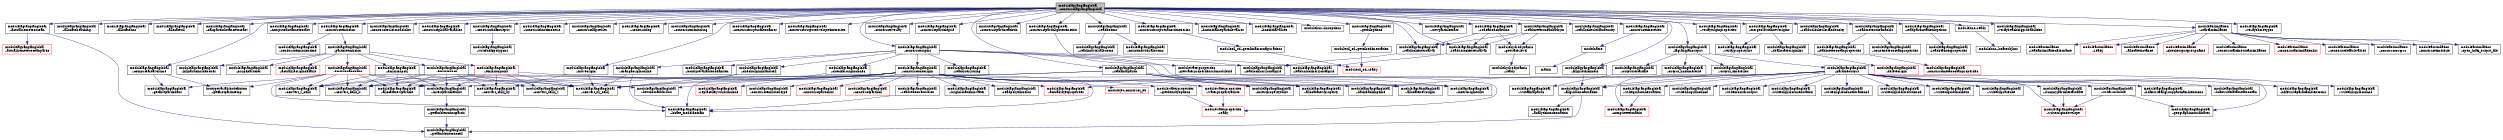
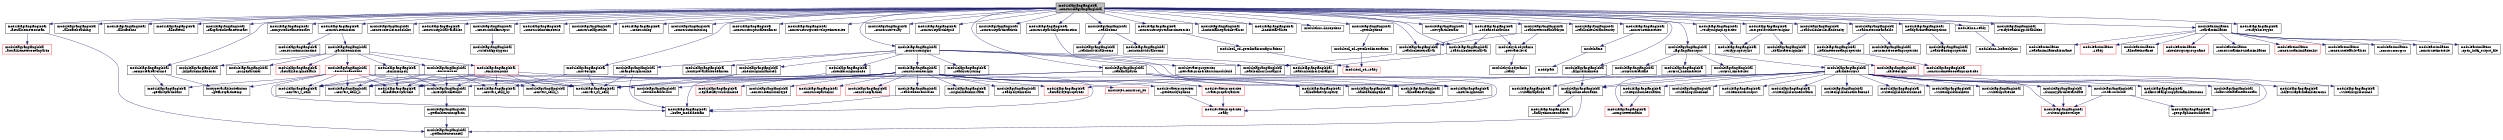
(1508, 38) -> none
(1546, 70) -> (1546, 70)
(1272, 91) -> none
